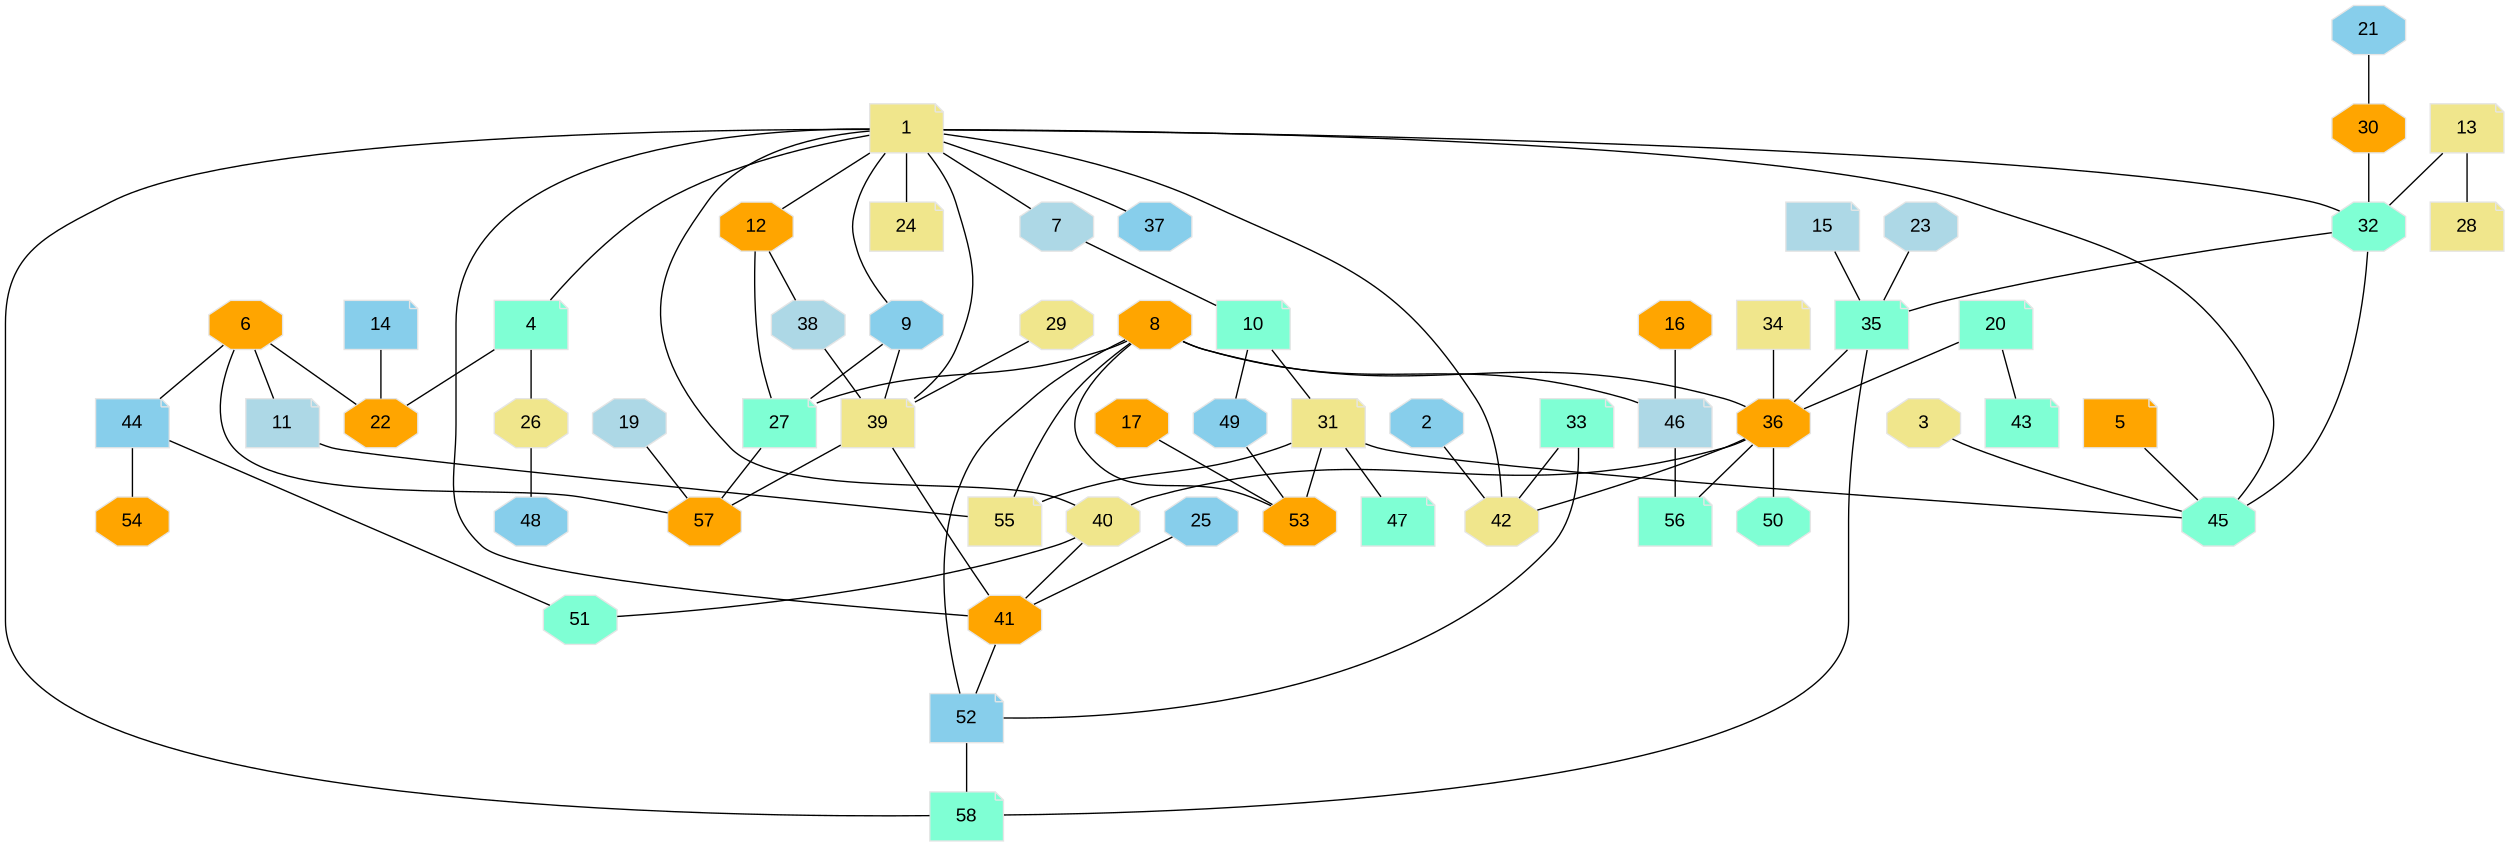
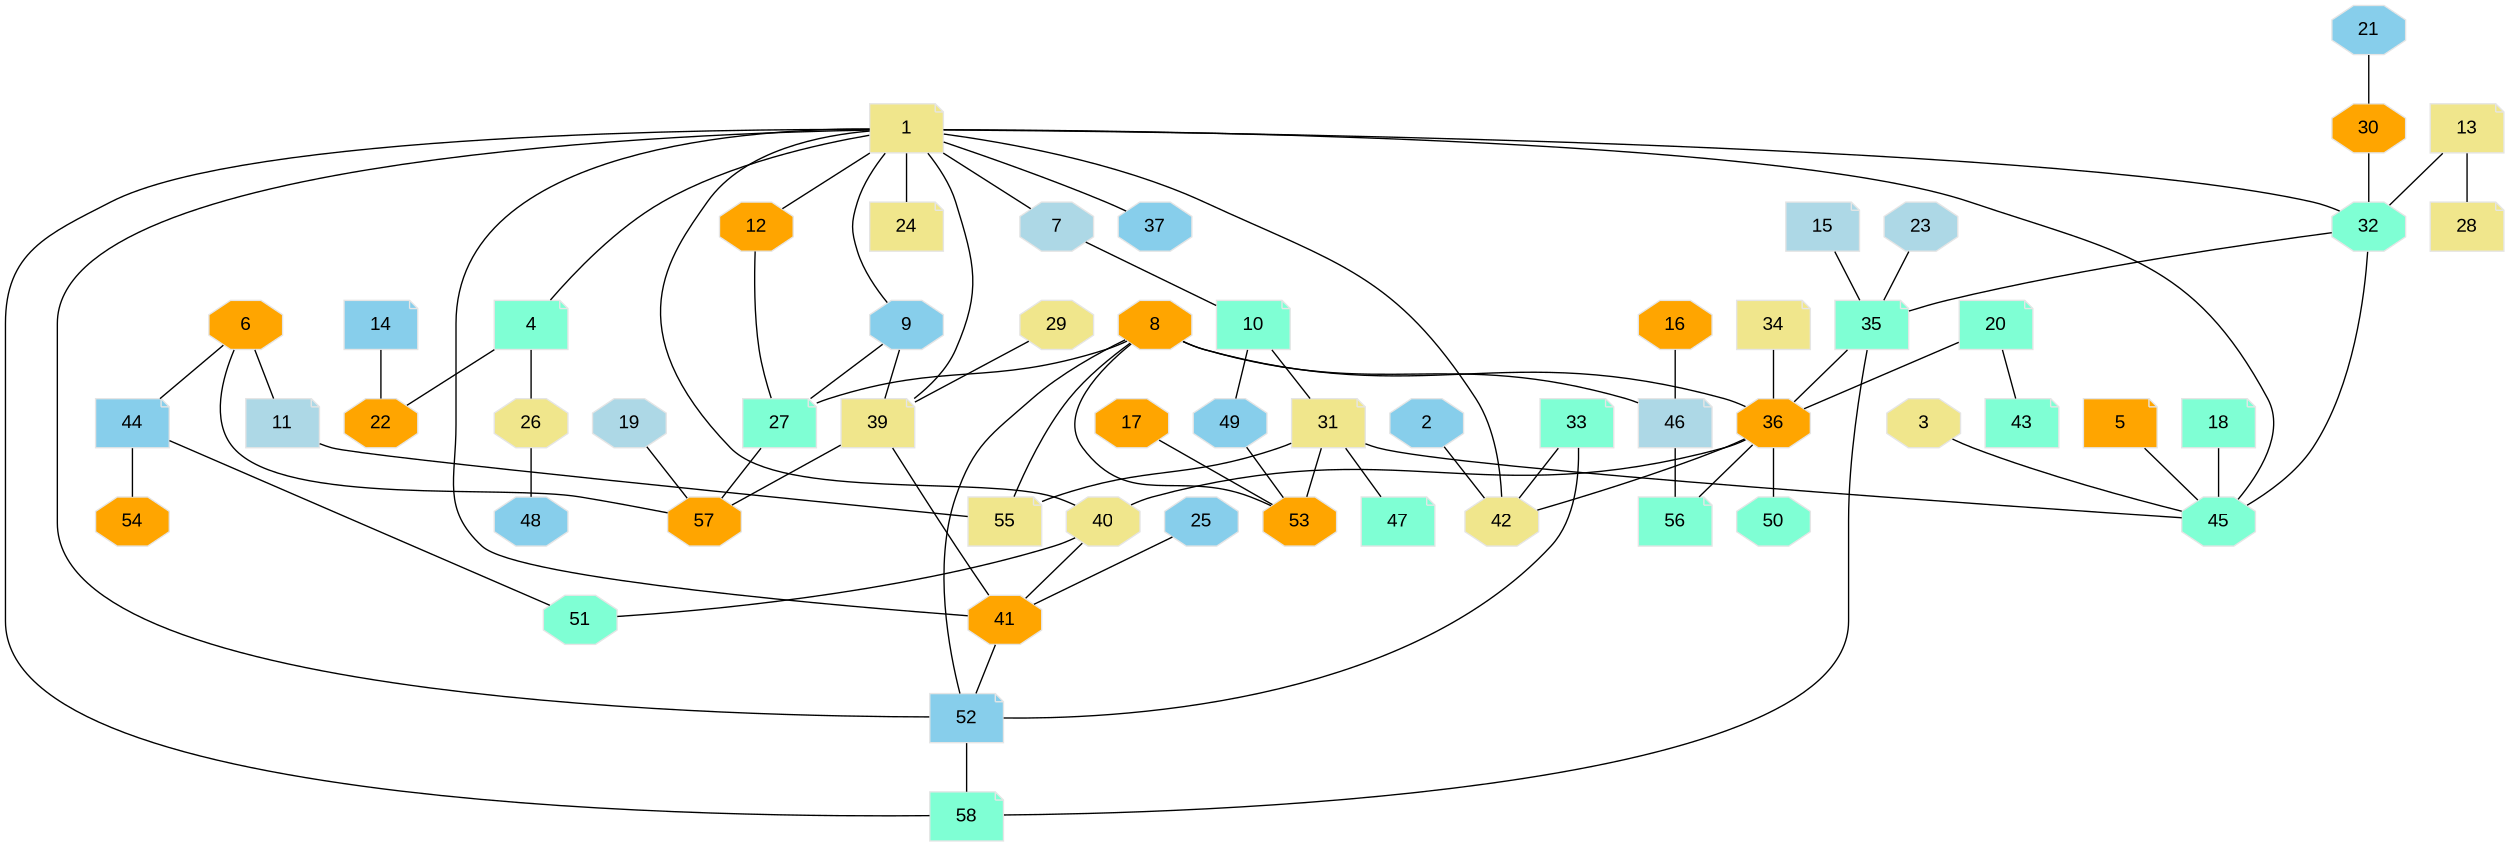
(808, 325) -> none
(313, 374) -> none
none -> (2219, 423)
none -> (57, 454)
